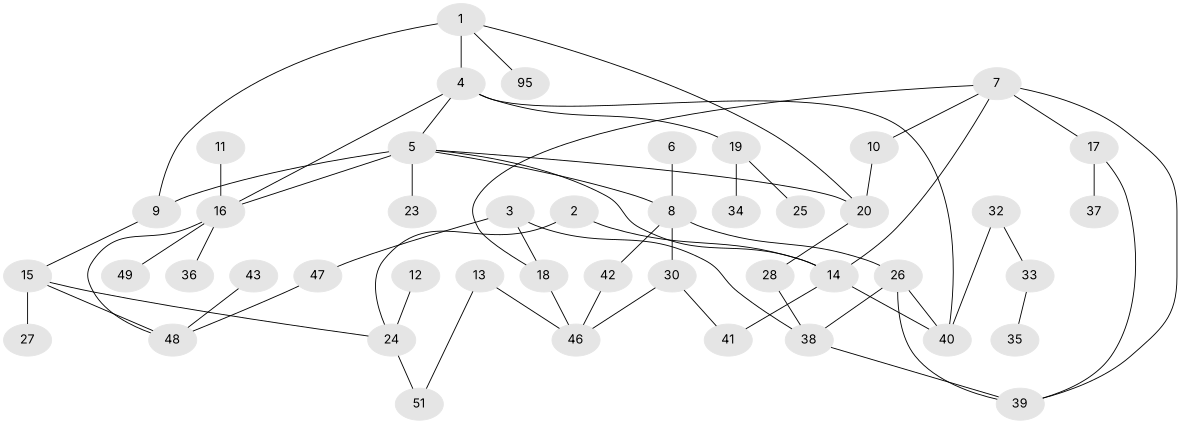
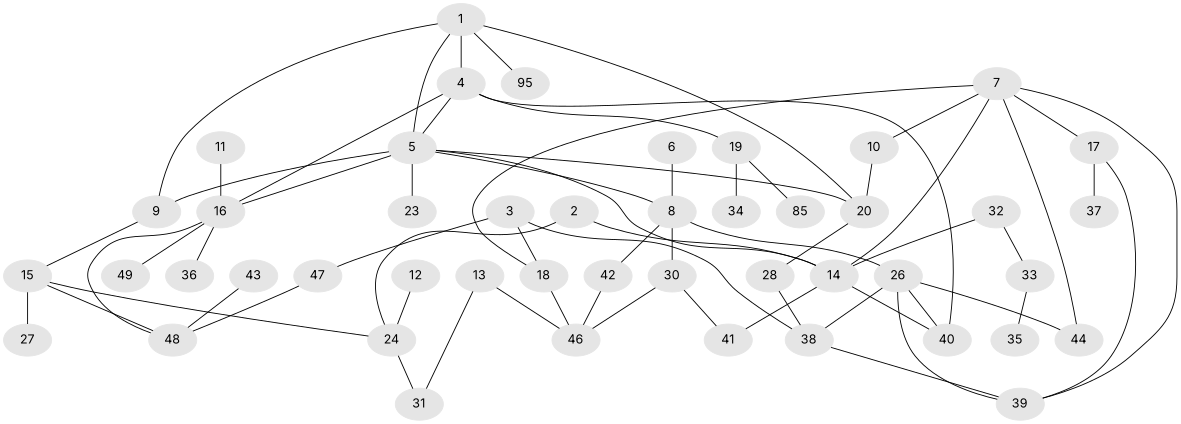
none -> (425, 80)
(800, 212) -> (800, 212)
(972, 276) -> (914, 241)
none -> (1079, 340)
(419, 404) -> (419, 404)
